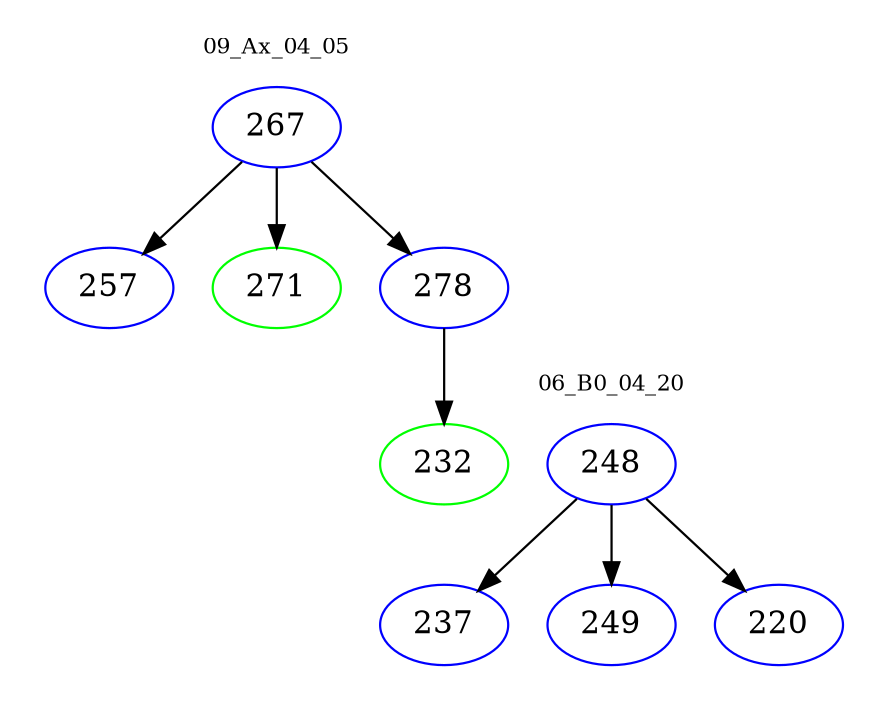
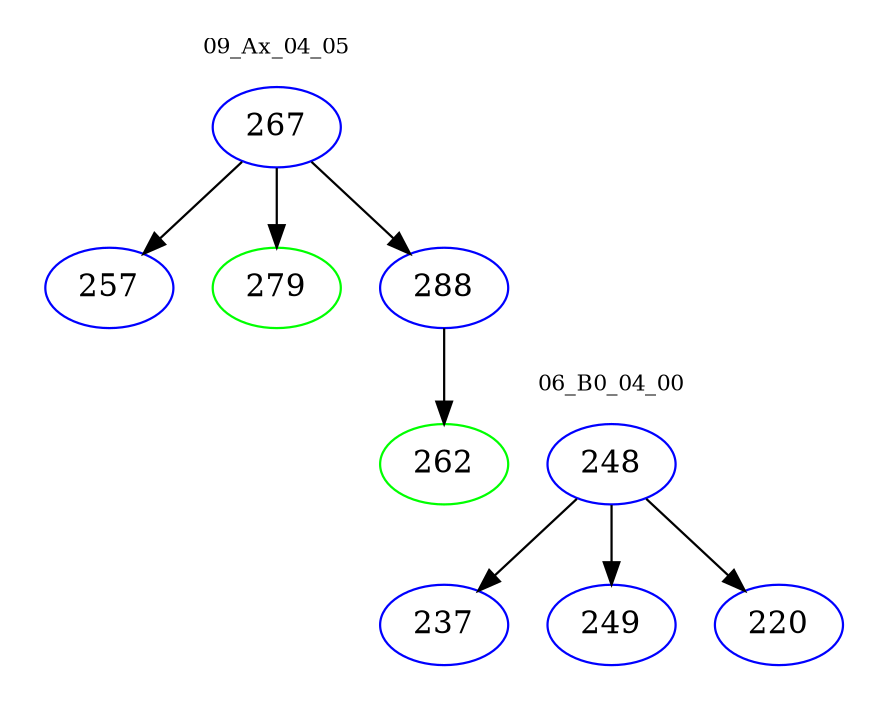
(277, 288) -> (277, 288)
(444, 288) -> (444, 288)
(612, 385) -> (612, 385)
(444, 464) -> (444, 464)
